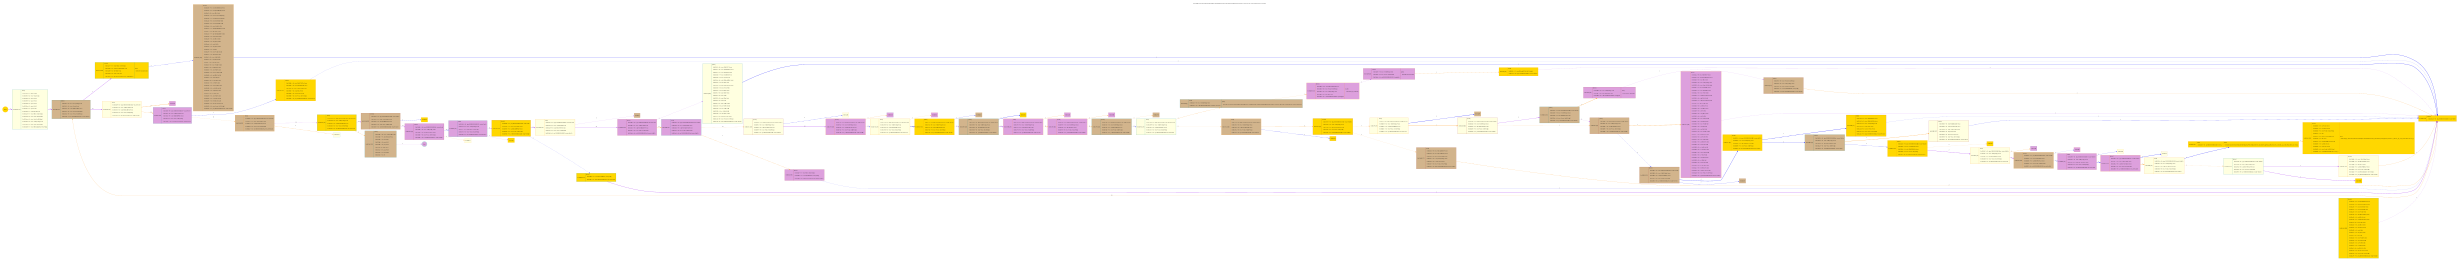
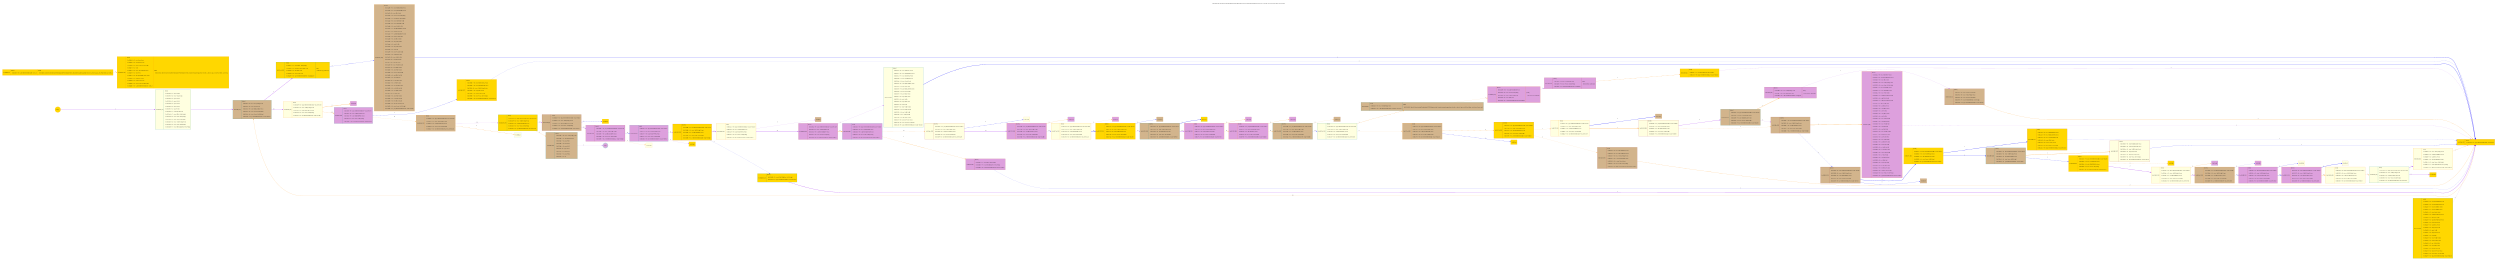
(2206, 153) -> none
